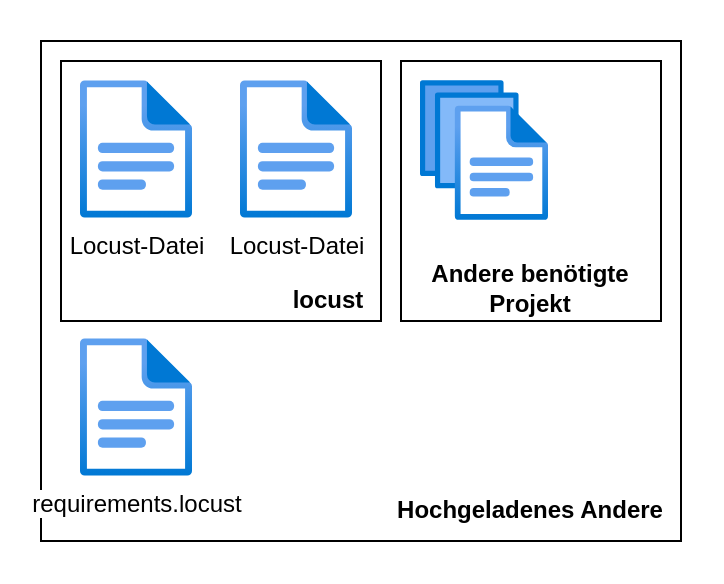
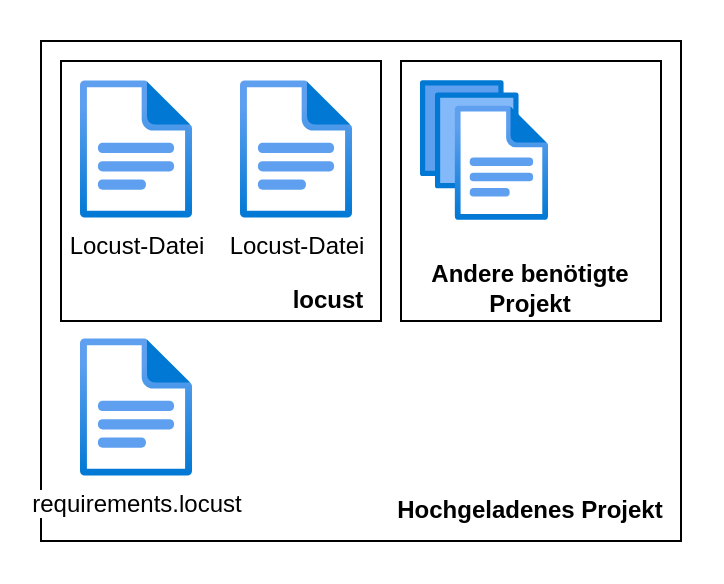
(531, 511) -> (531, 511)
